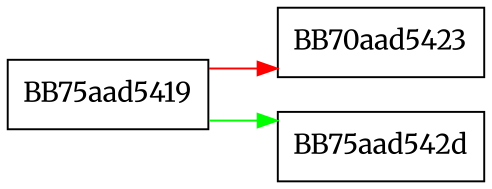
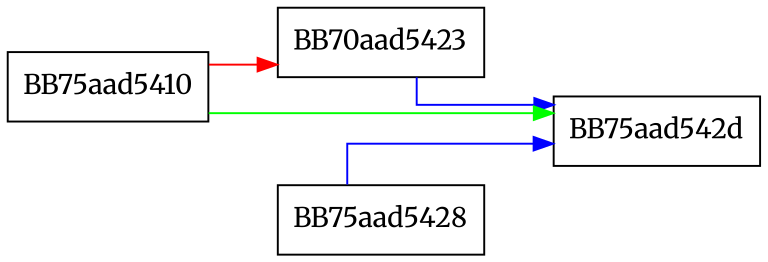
(108, 95) -> (108, 87)
none -> (462, 105)
none -> (381, 220)
